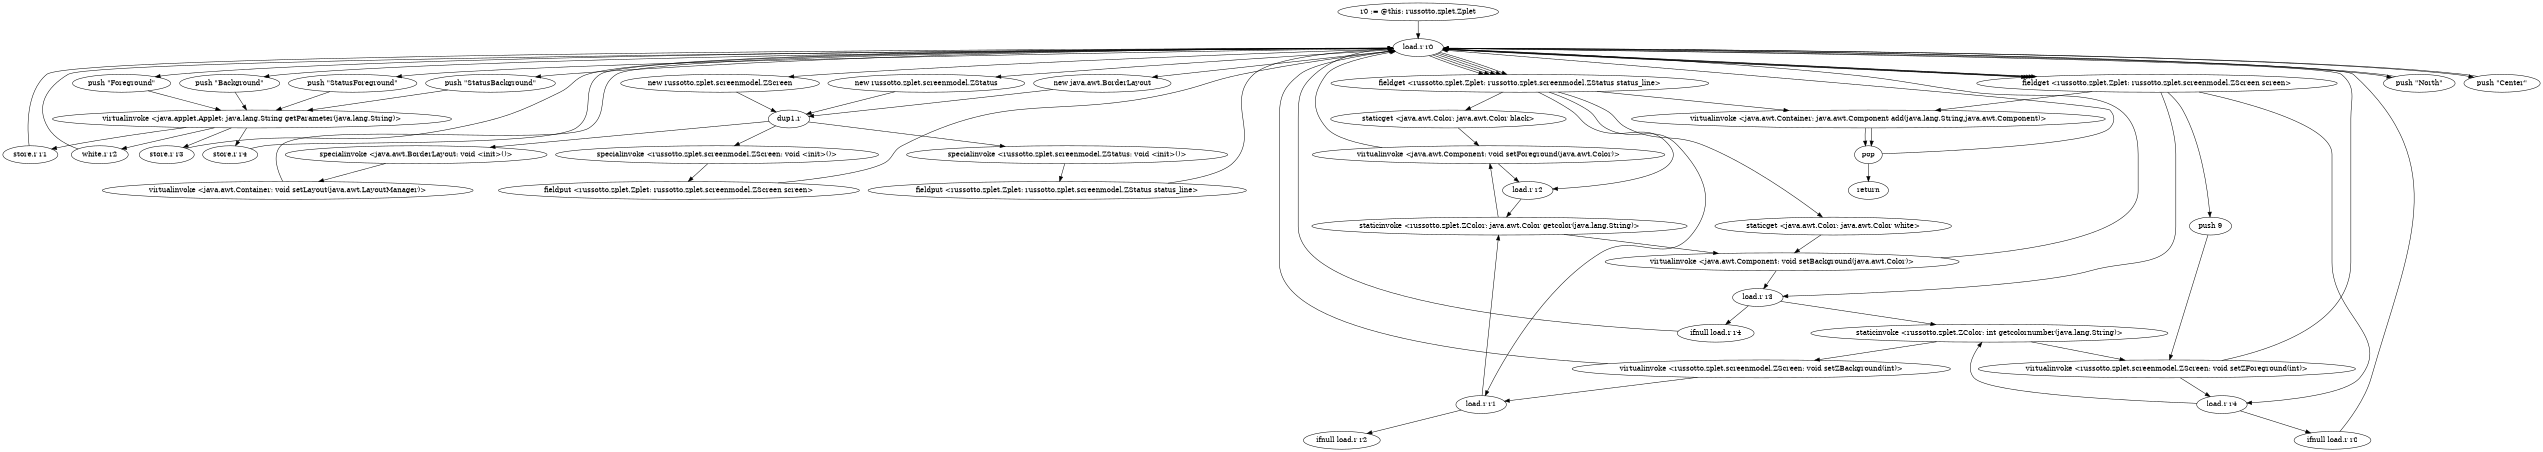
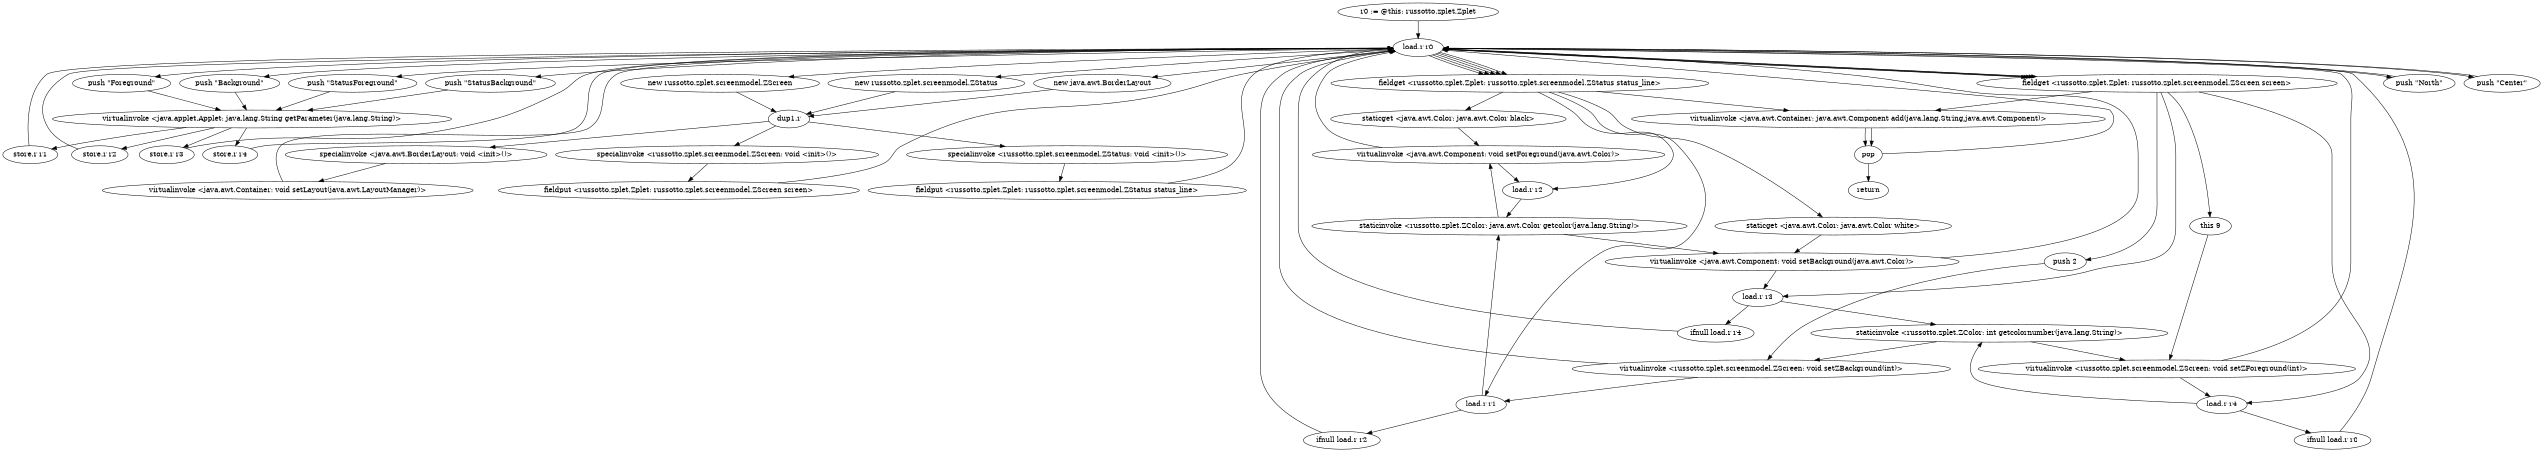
(100, 155) -> (100, 155)
none -> (1261, 209)
(2211, 226) -> (2211, 226)
none -> (2065, 262)
